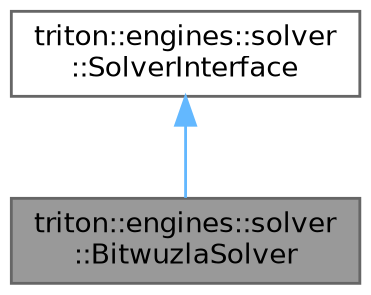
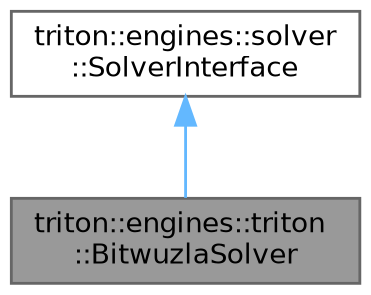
(186, 241) -> (186, 241)
